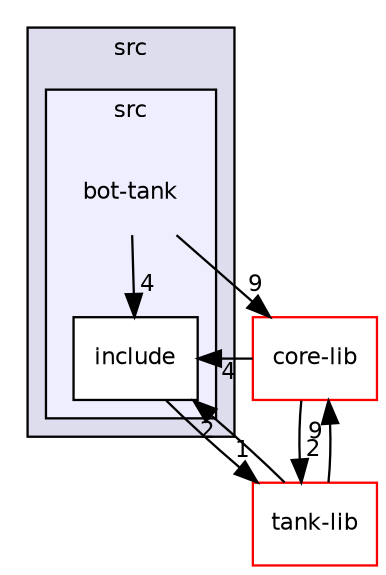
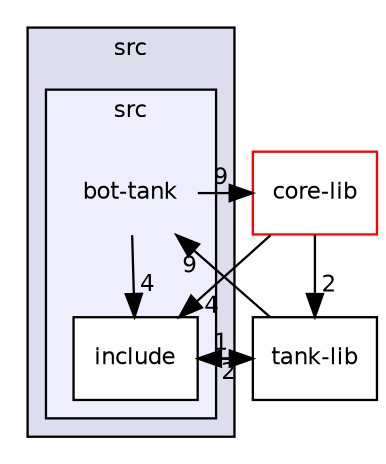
(330, 453) -> (249, 299)
(315, 524) -> (315, 359)
